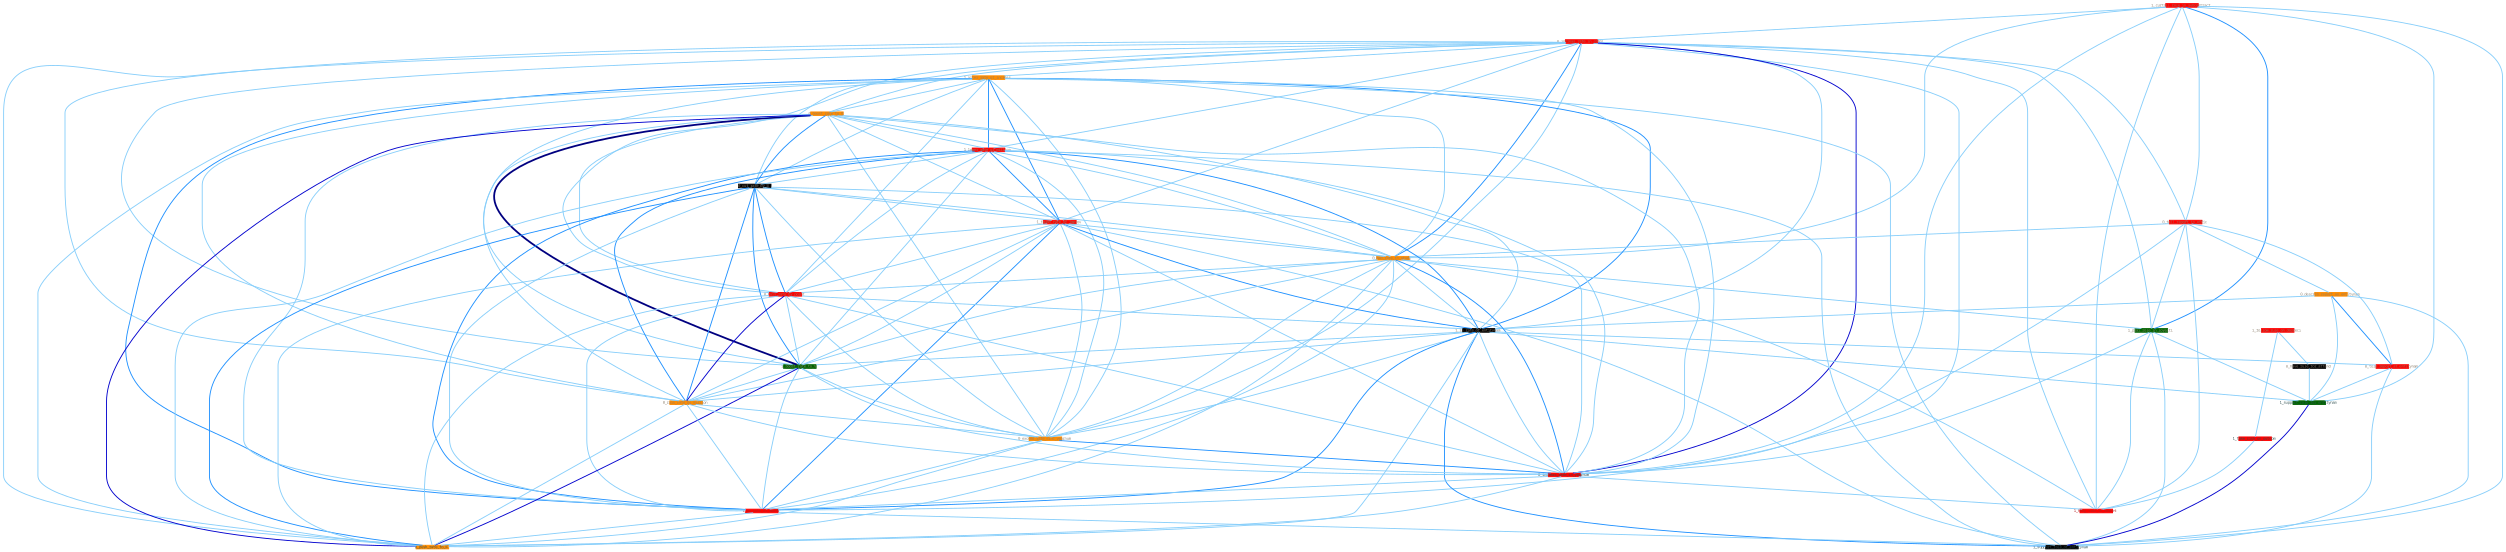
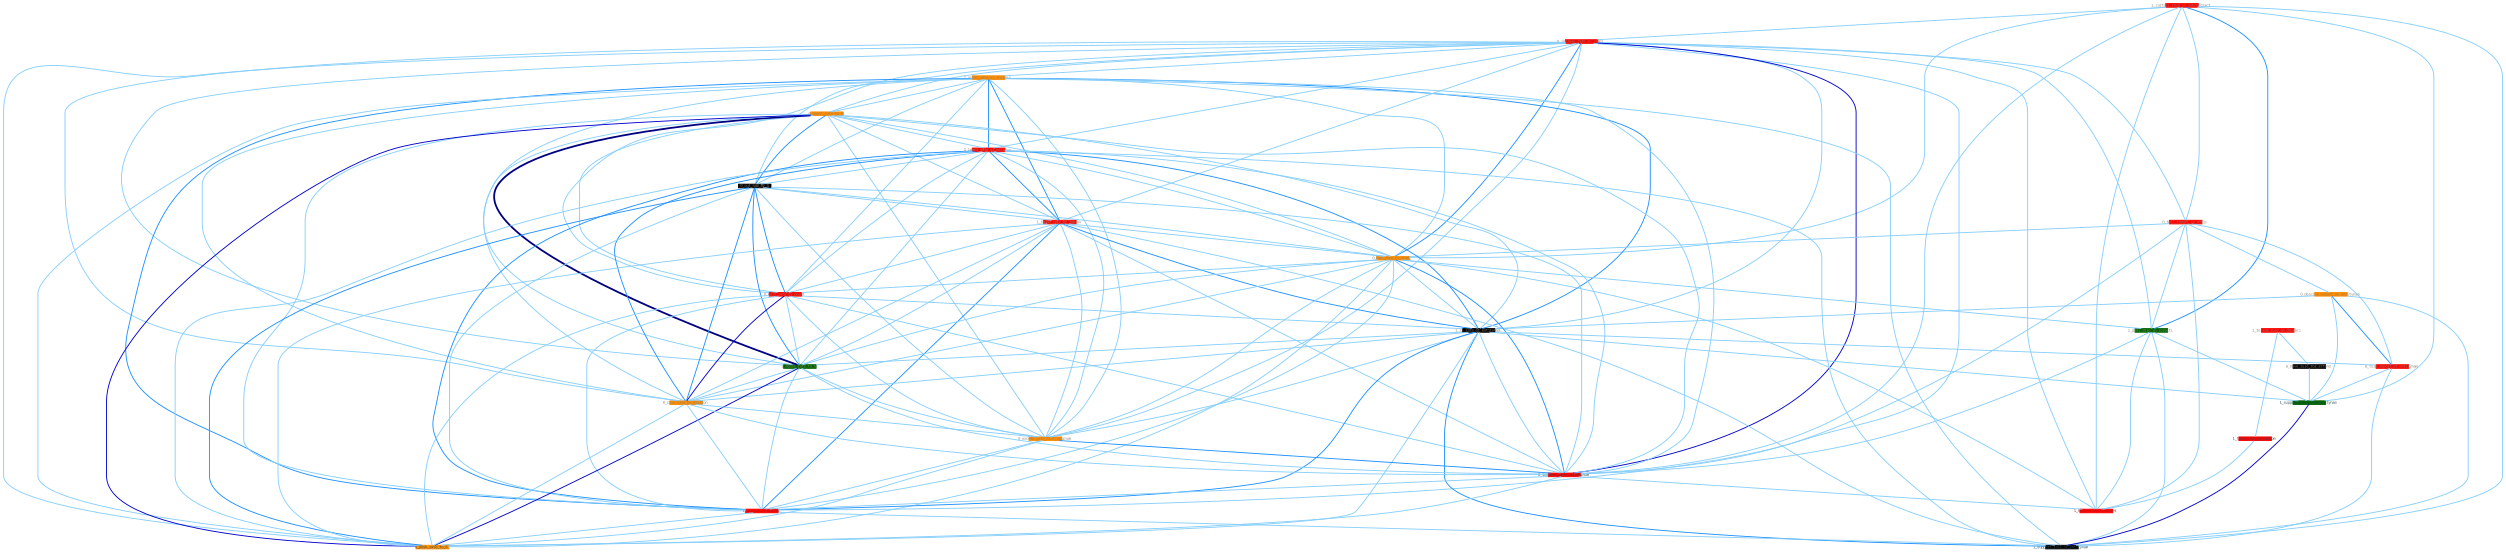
(755, 186) -> (755, 186)
